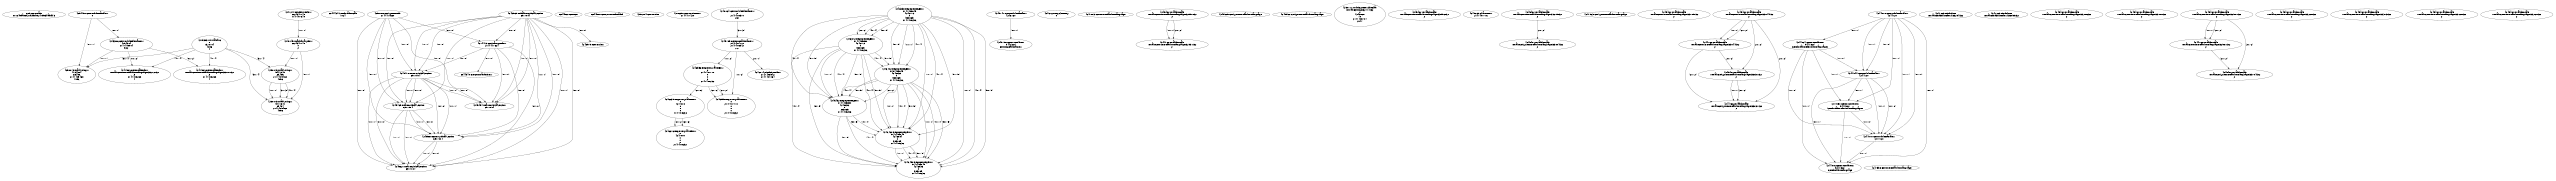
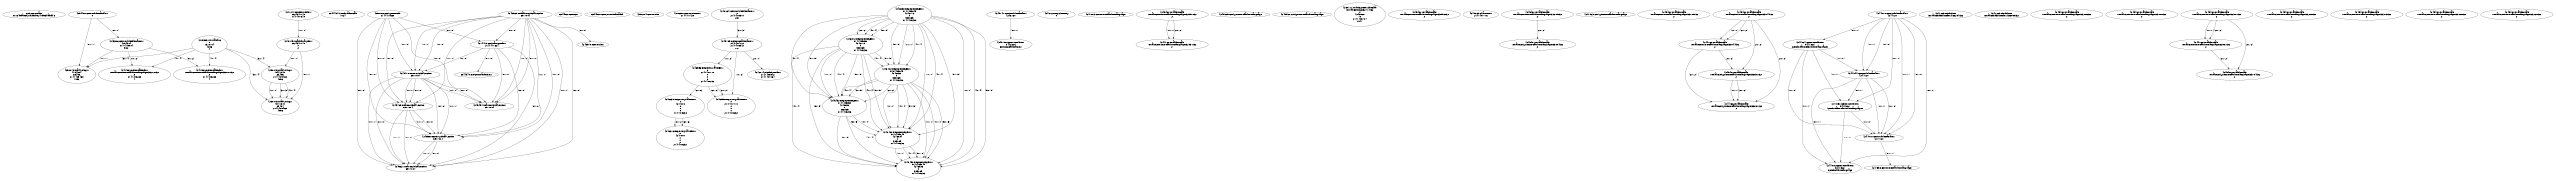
(1861, 152) -> (1885, 153)
